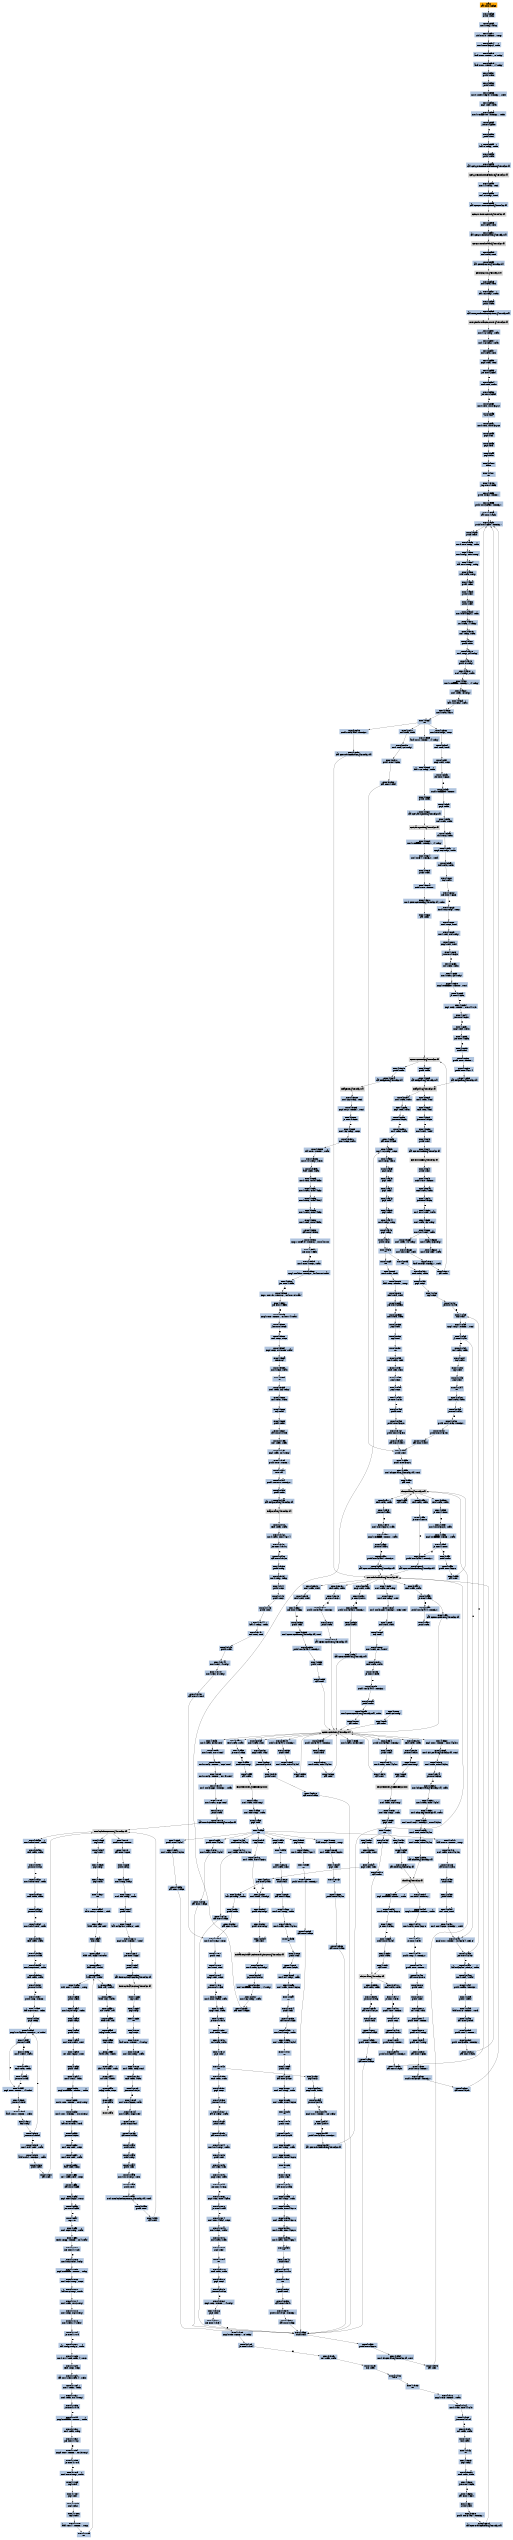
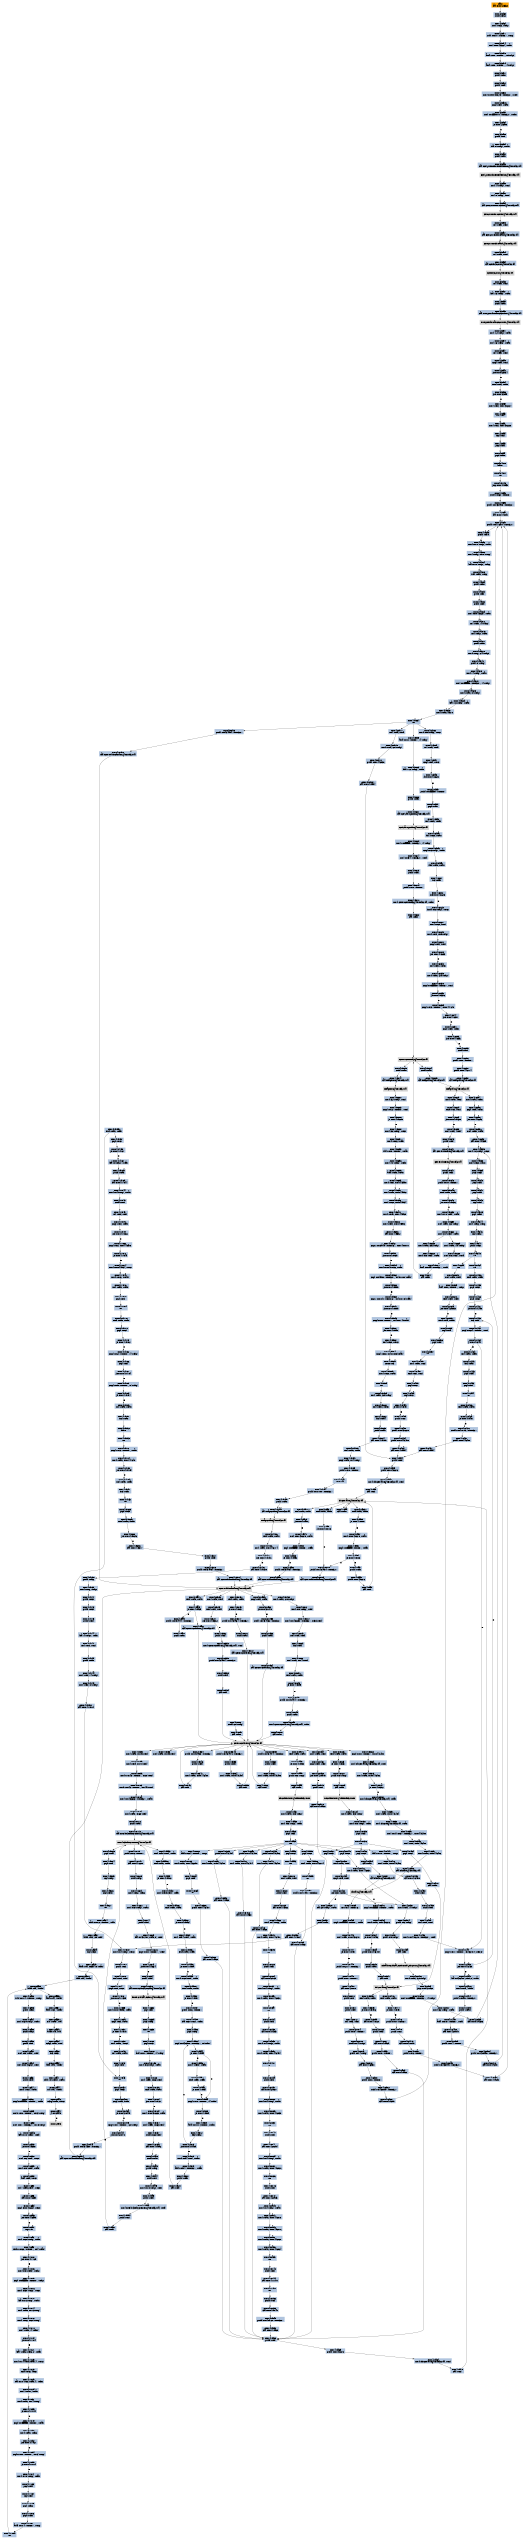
(219, 2072) -> (74, 1604)
